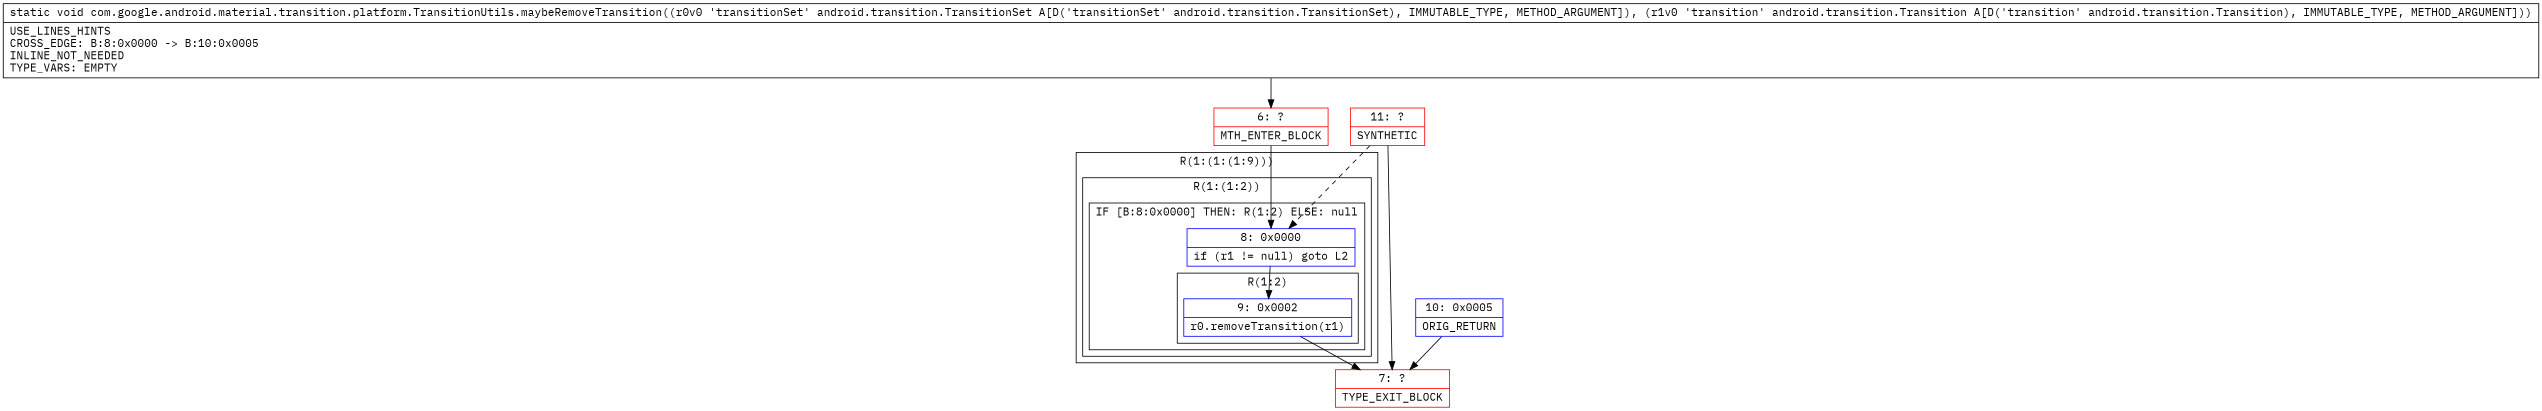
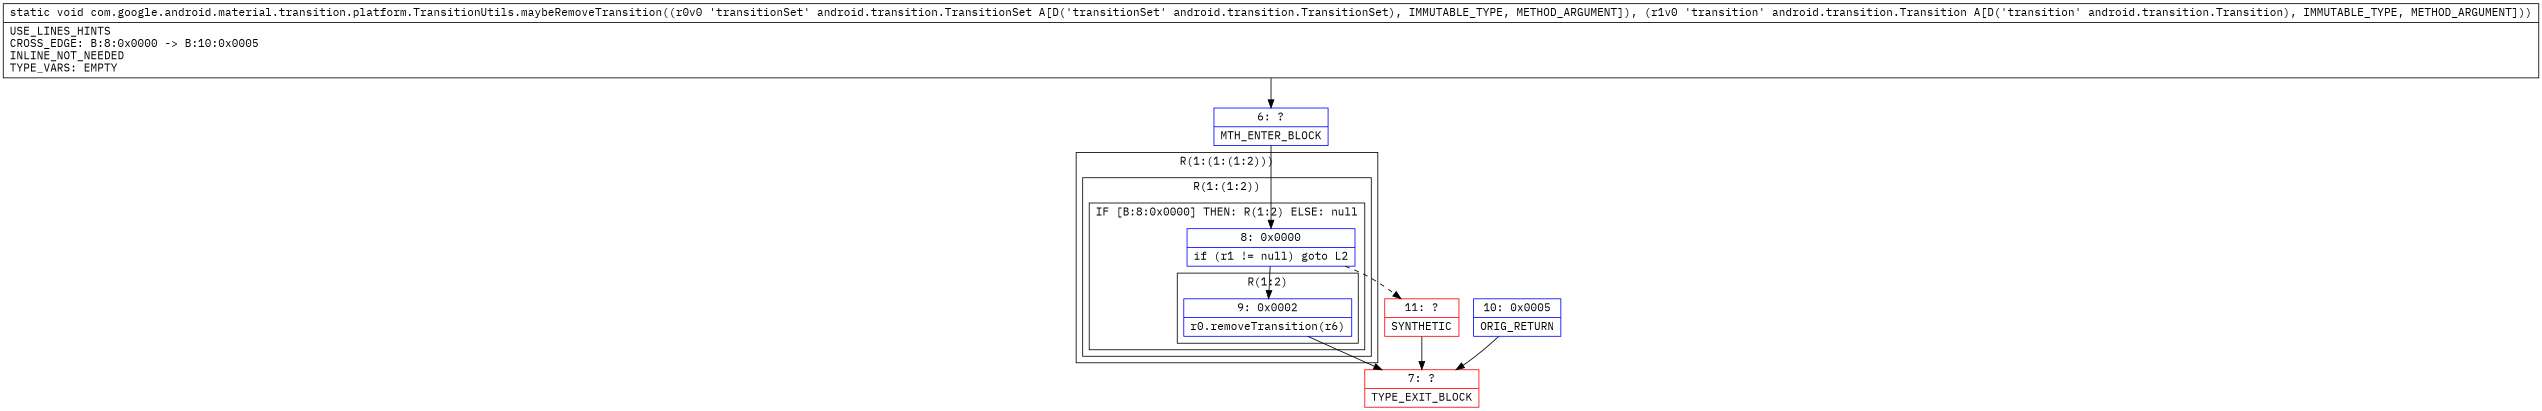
(1271, 127) -> (1271, 127)
(1227, 162) -> (1227, 162)
(1332, 184) -> (1383, 286)
(1268, 327) -> (1268, 327)
